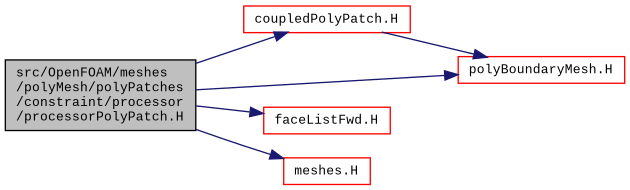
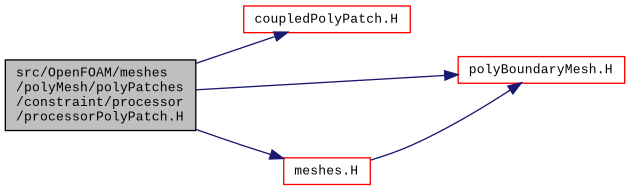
(428, 43) -> (443, 130)
(327, 121) -> none
